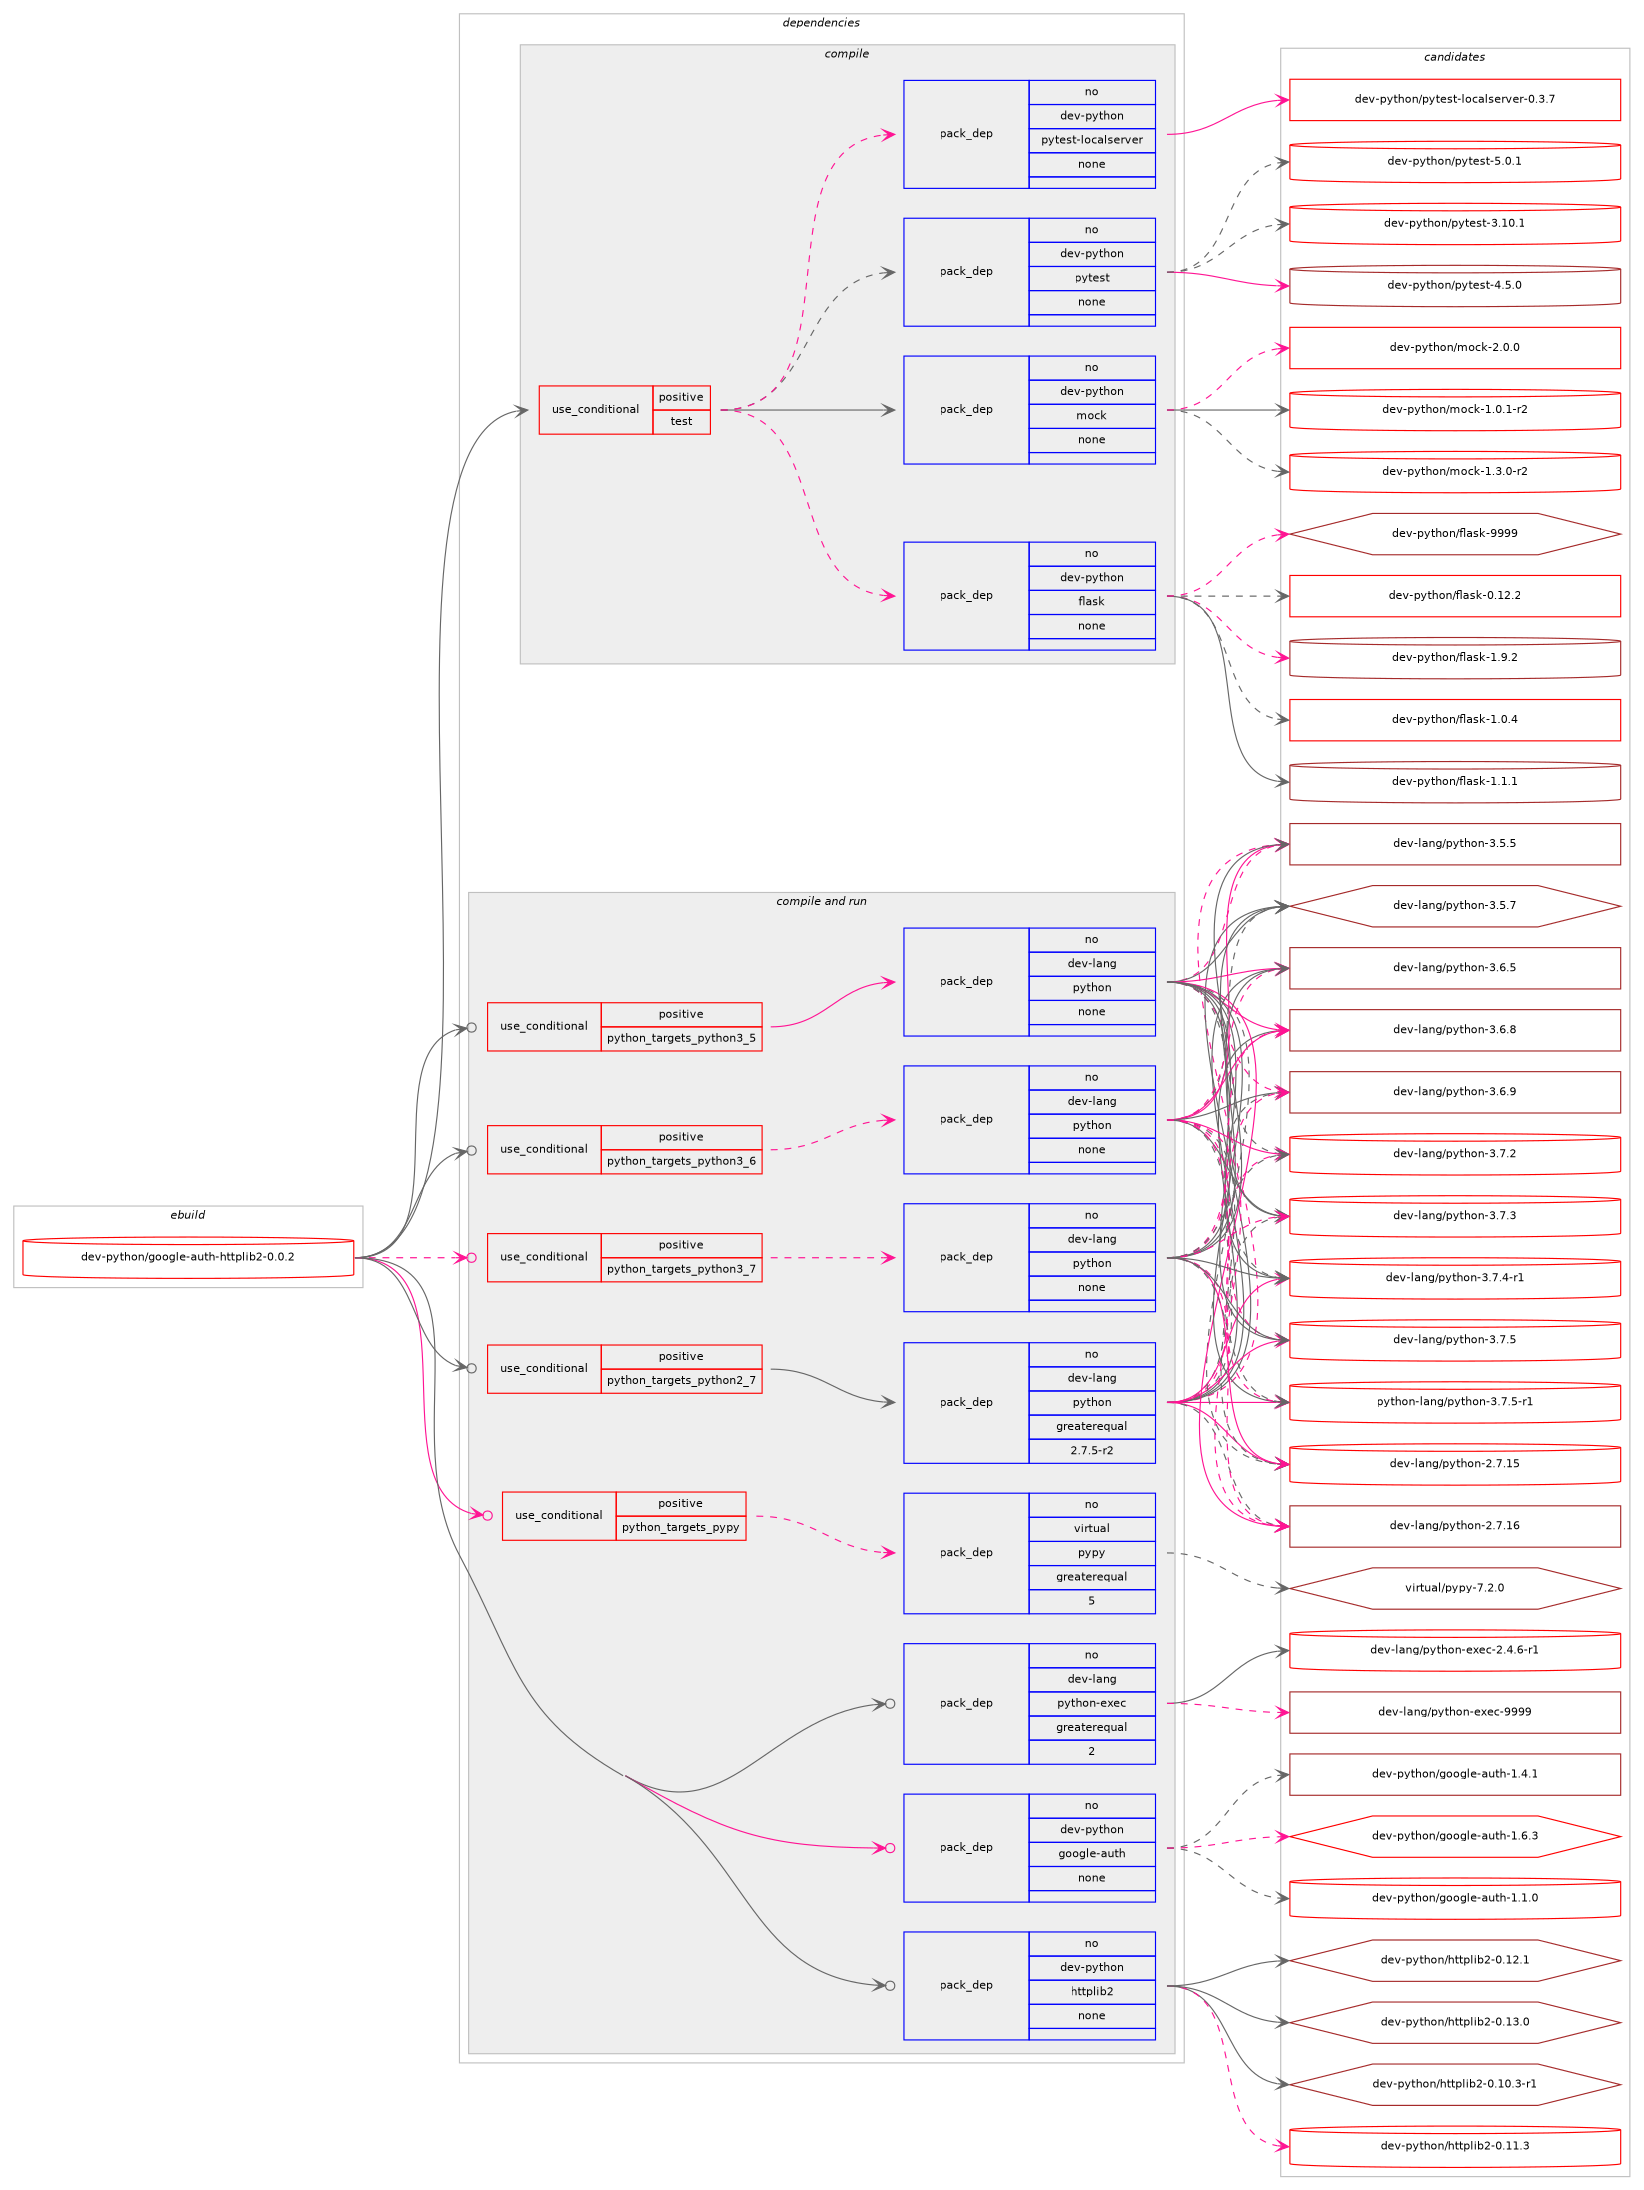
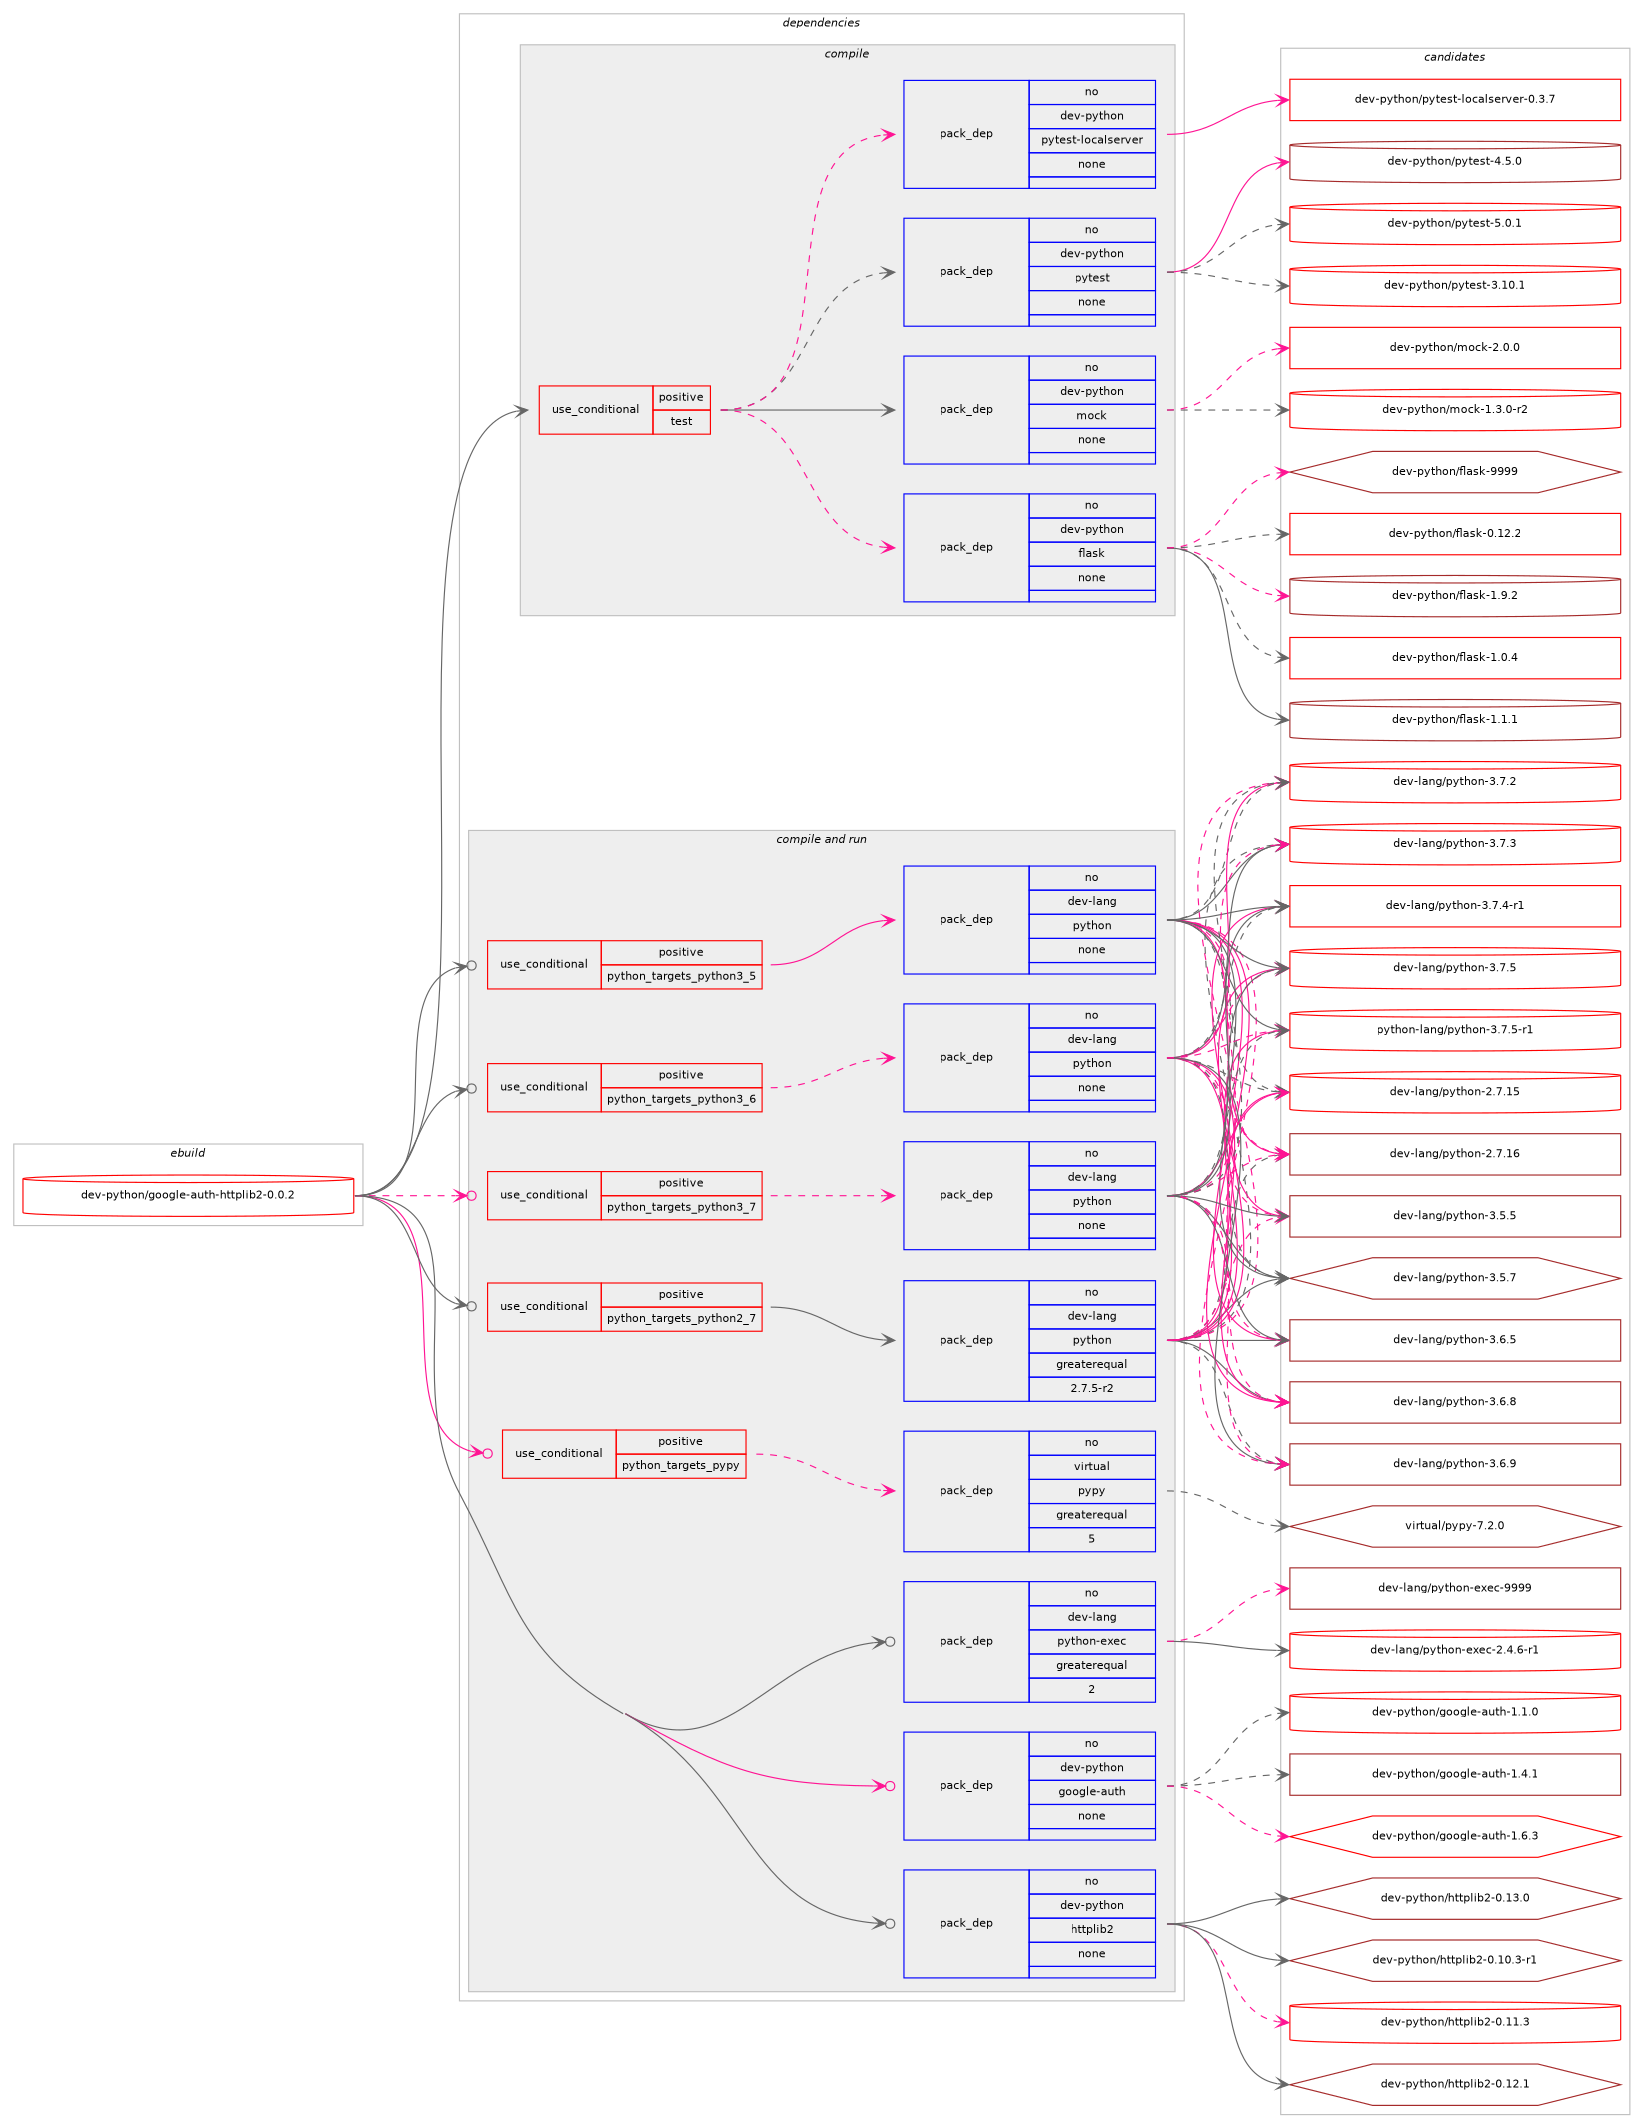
(1455, 410) -> none
(1455, 1278) -> (1455, 906)
